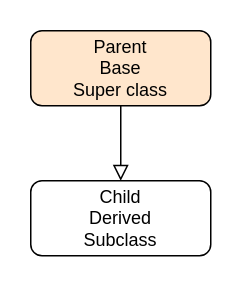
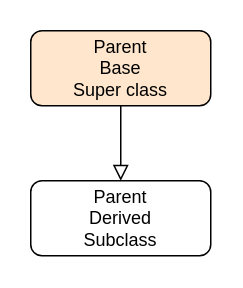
(121, 218) -> (121, 218)
